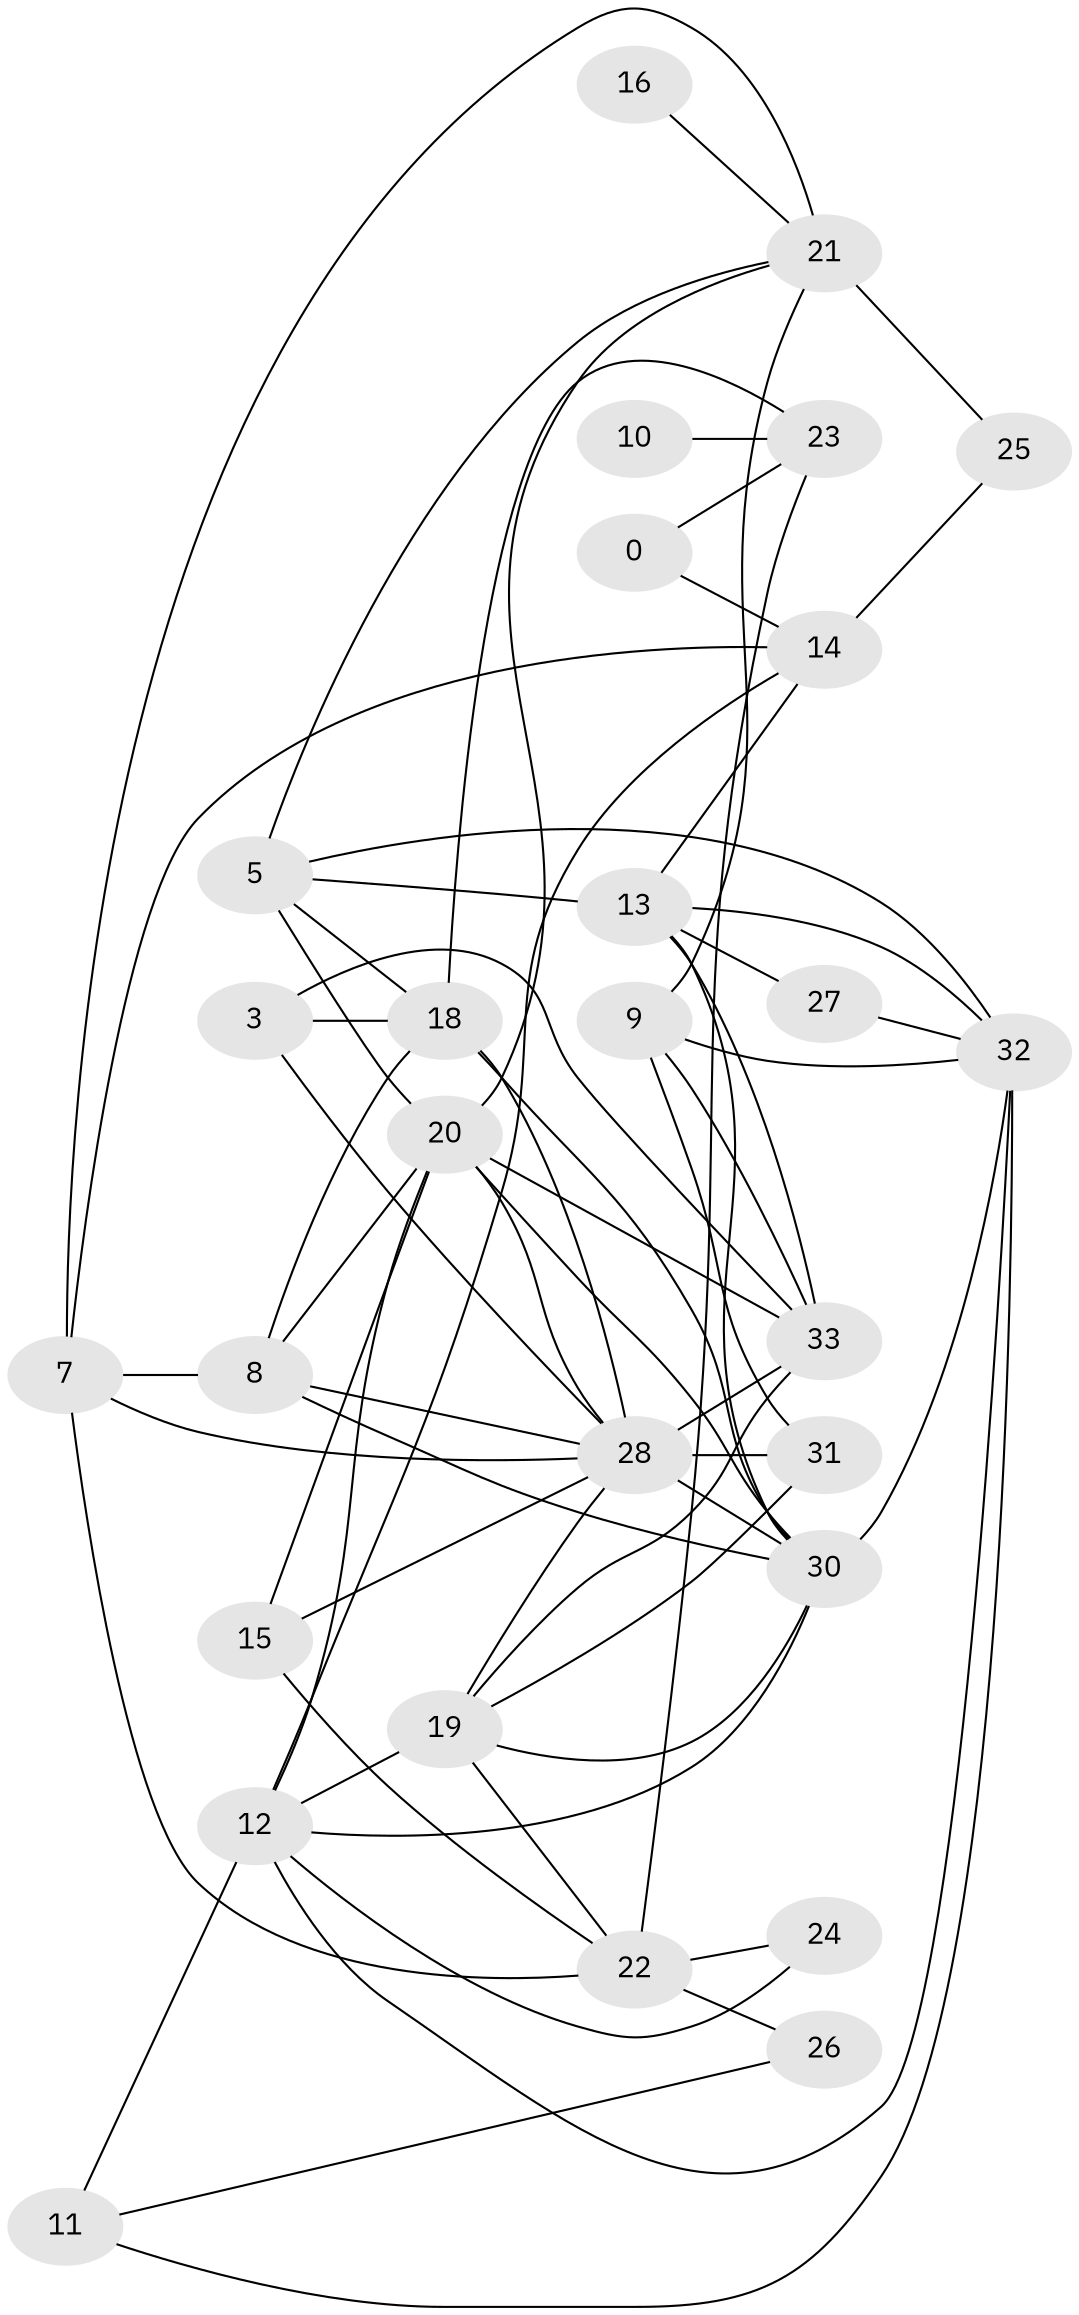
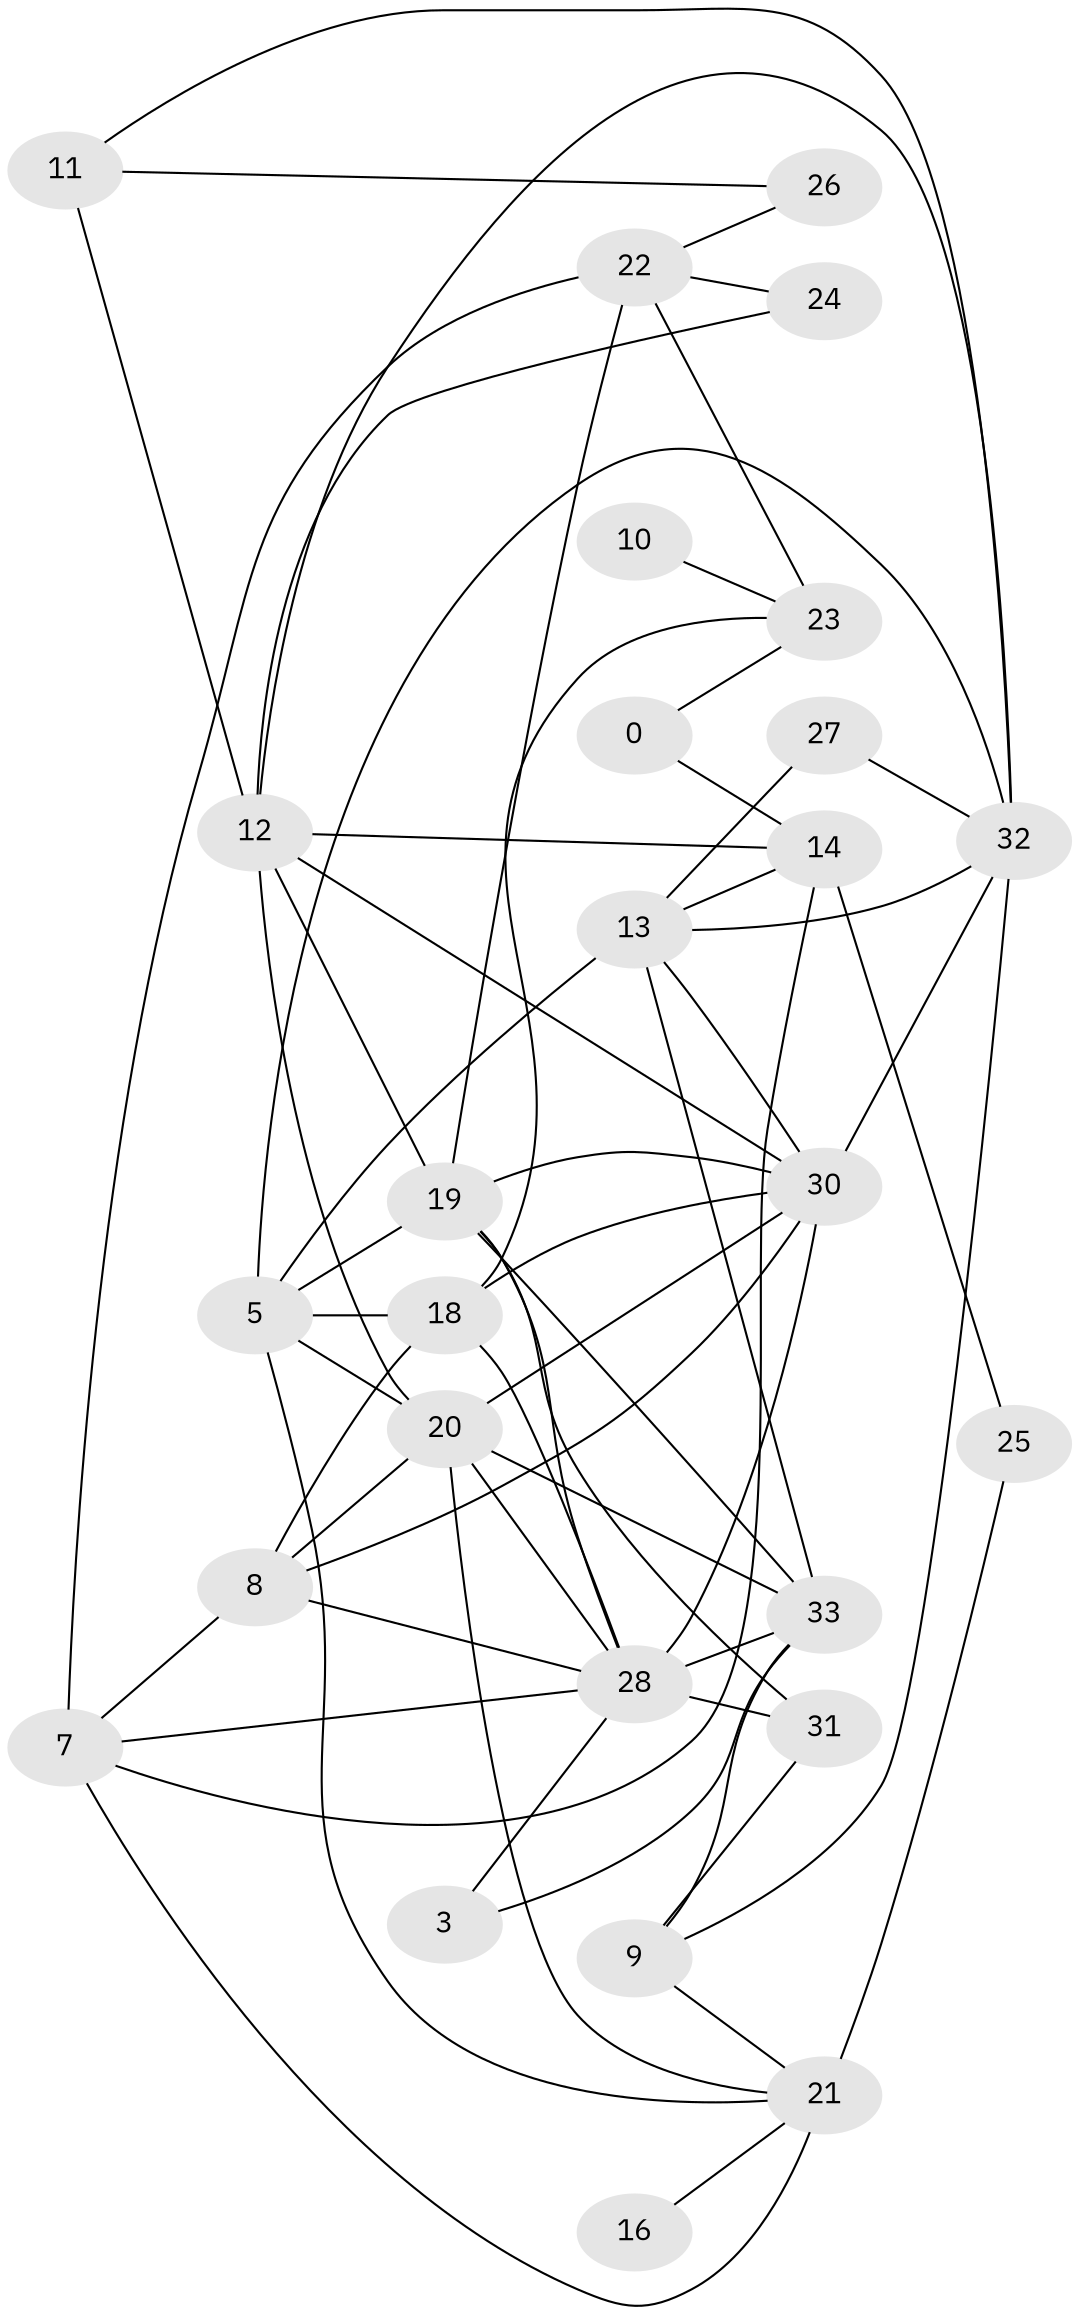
(365, 1021) -> none
none -> (353, 1257)
(255, 1641) -> none
